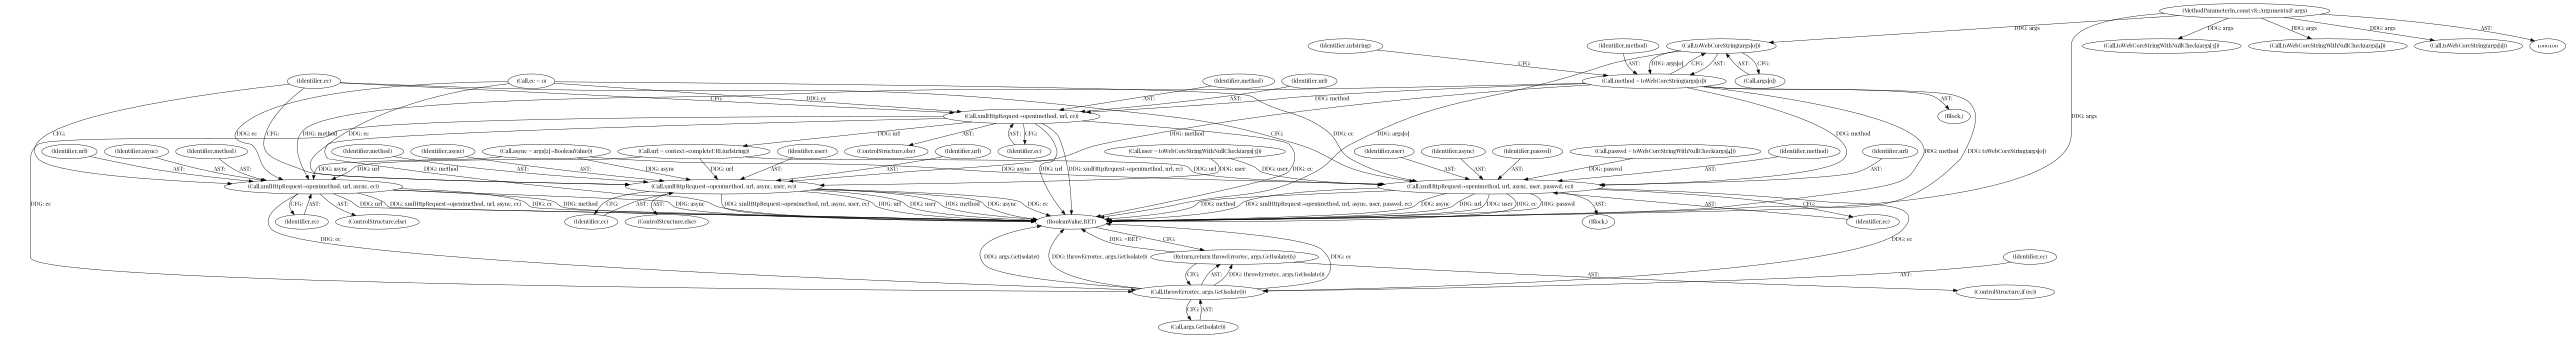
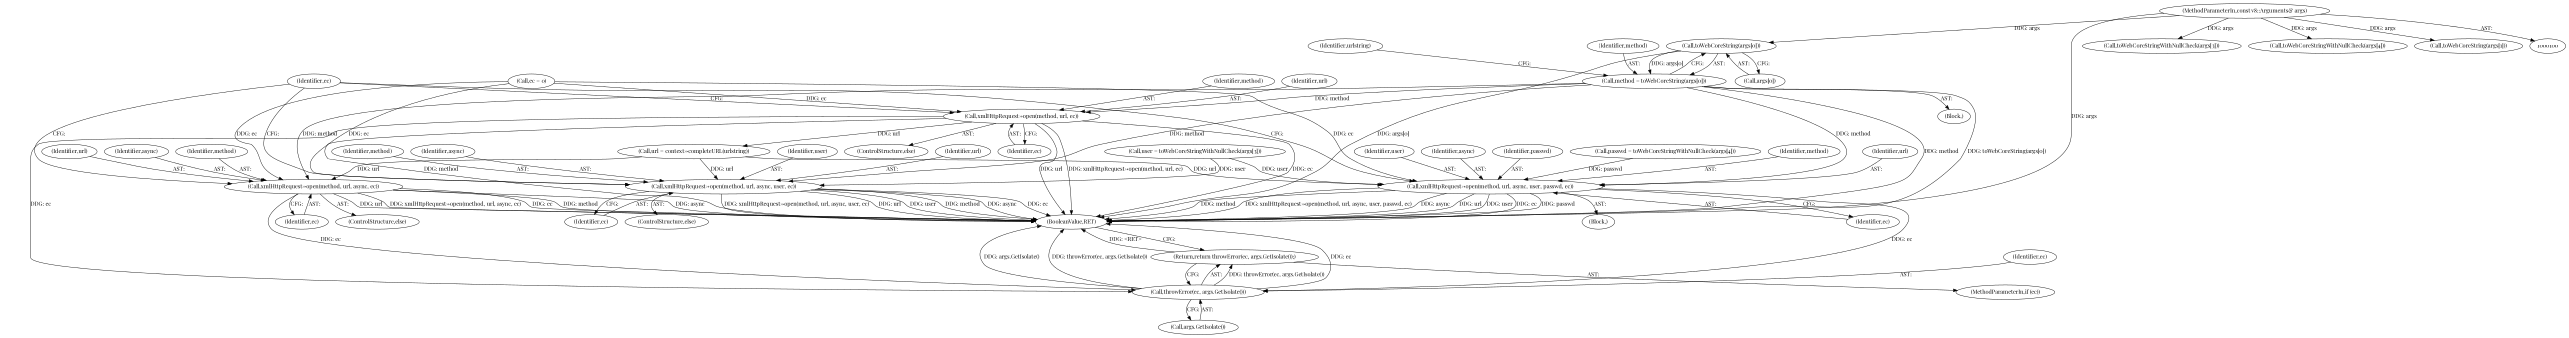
(546, 152) -> none
(2005, 292) -> (2005, 292)
